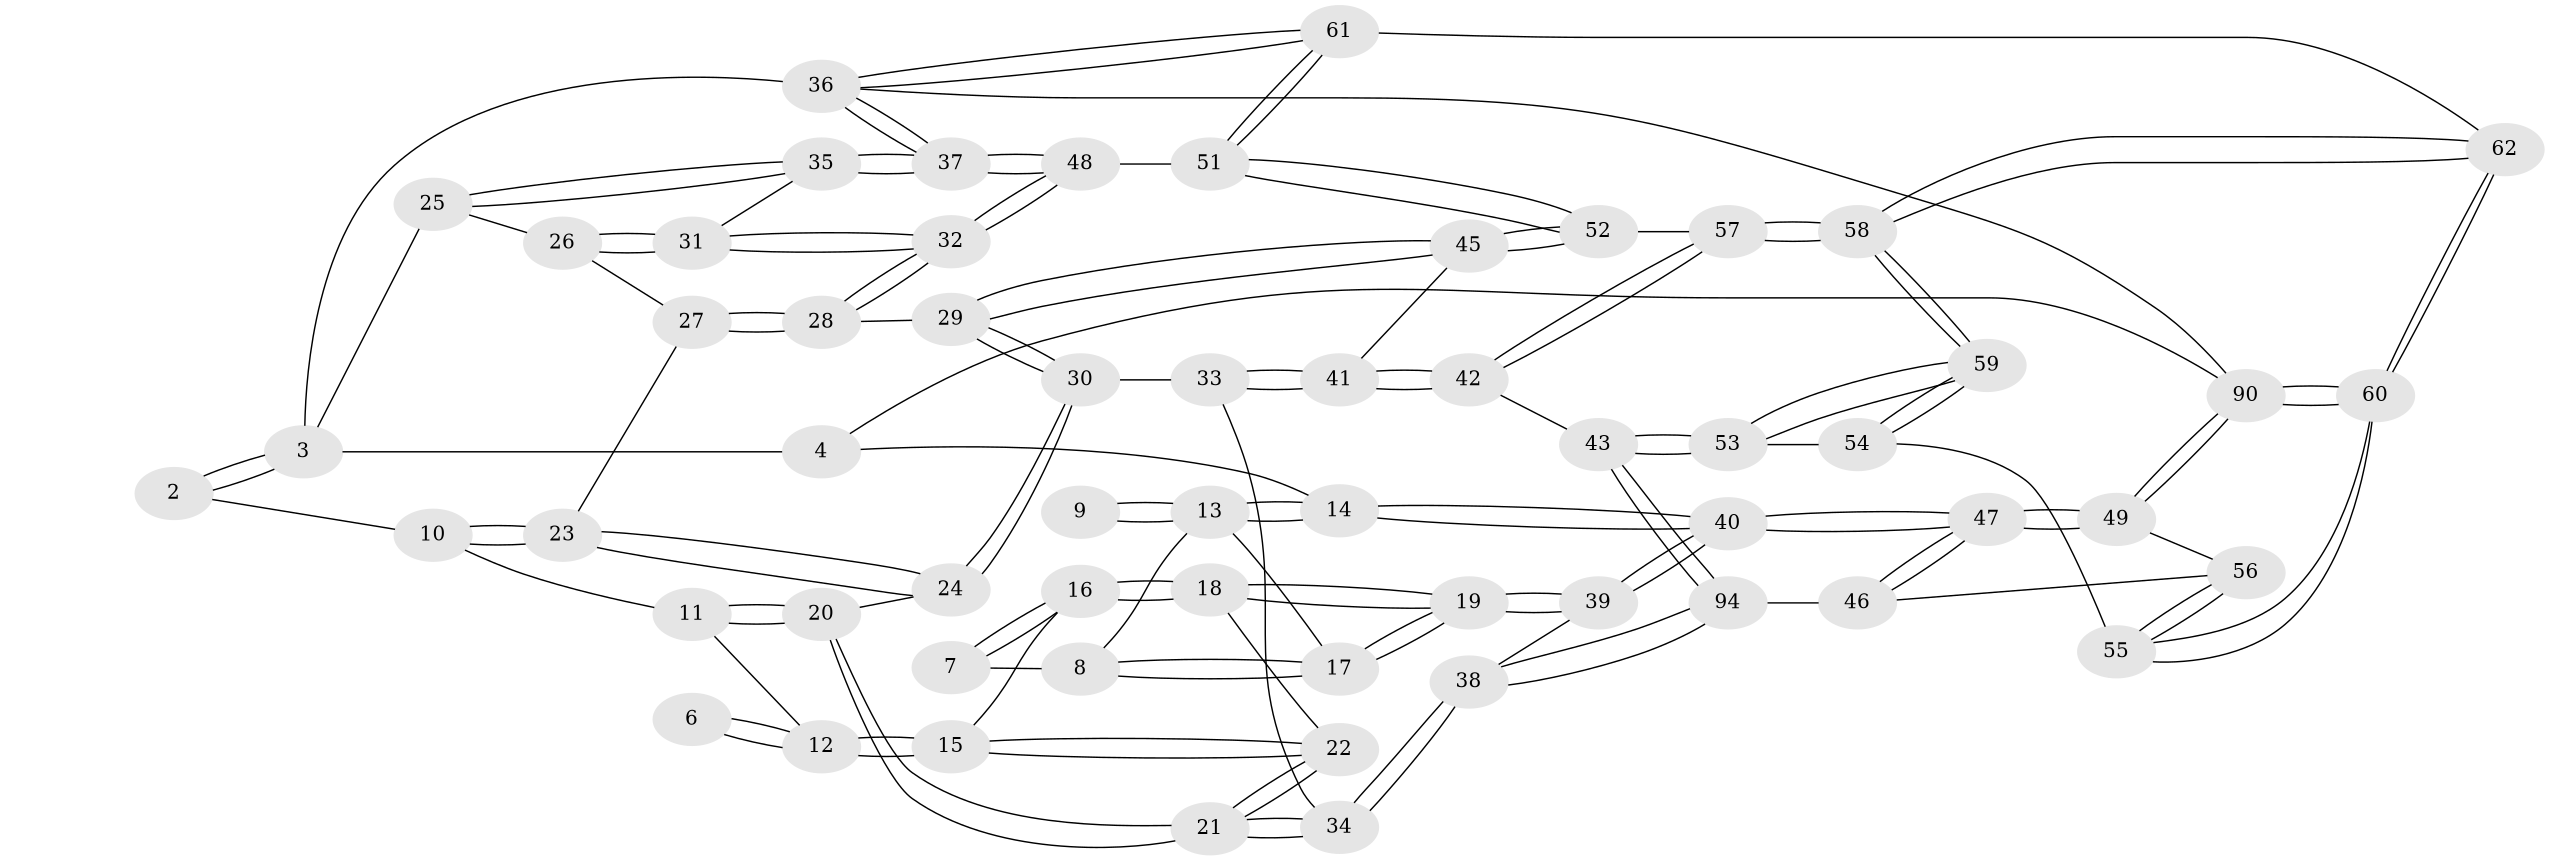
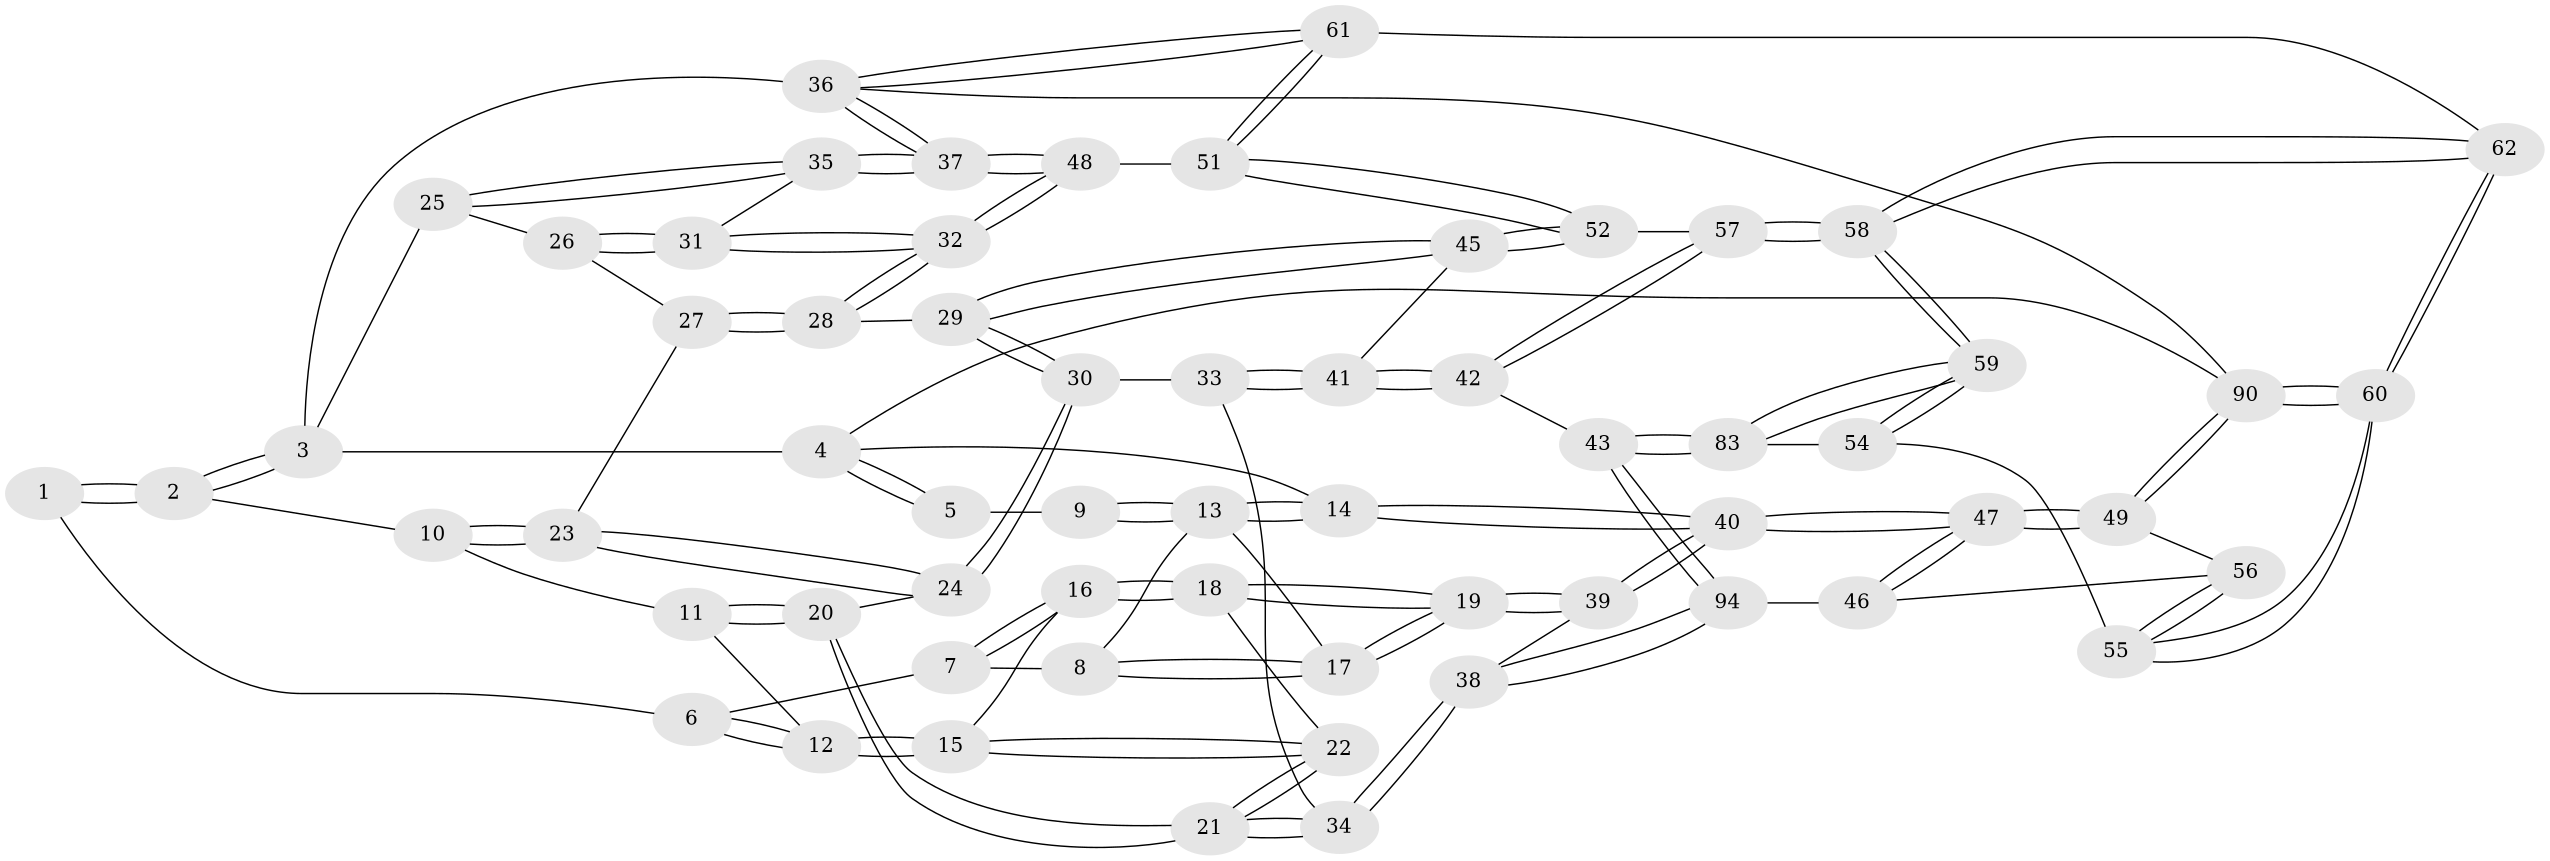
(1728, 445) -> (1728, 445)
none -> (45, 494)
none -> (951, 512)
none -> (822, 694)
